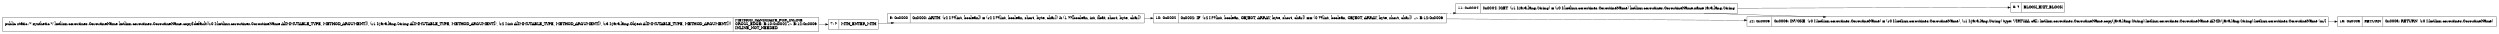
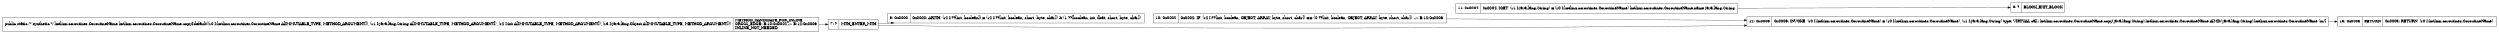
(1447, 13) -> none
(1764, 15) -> (1311, 28)
(1147, 18) -> none
